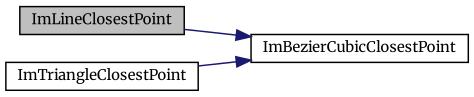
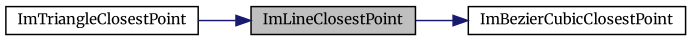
(217, 64) -> (217, 21)
